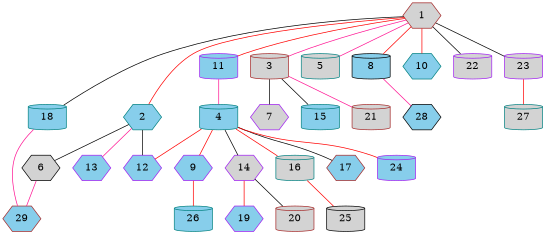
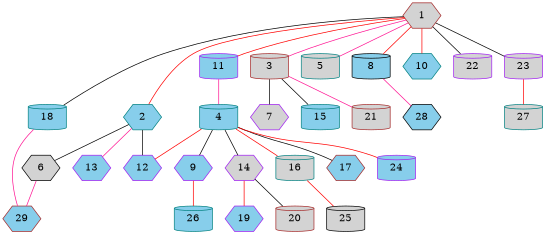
(206, 143) -> (206, 143)
